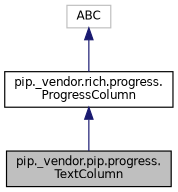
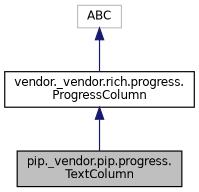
(89, 89) -> (100, 89)
